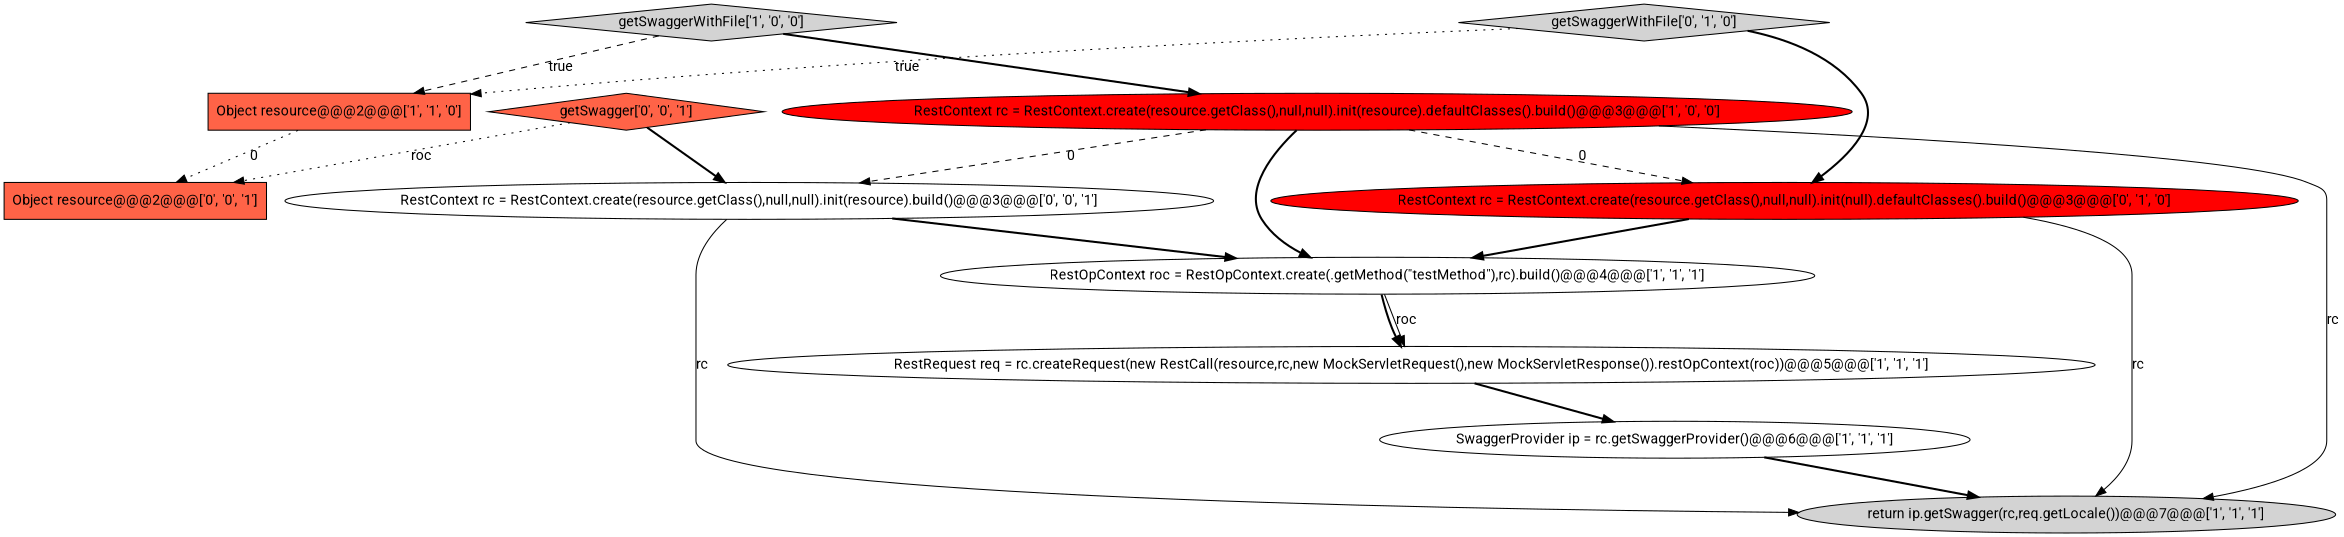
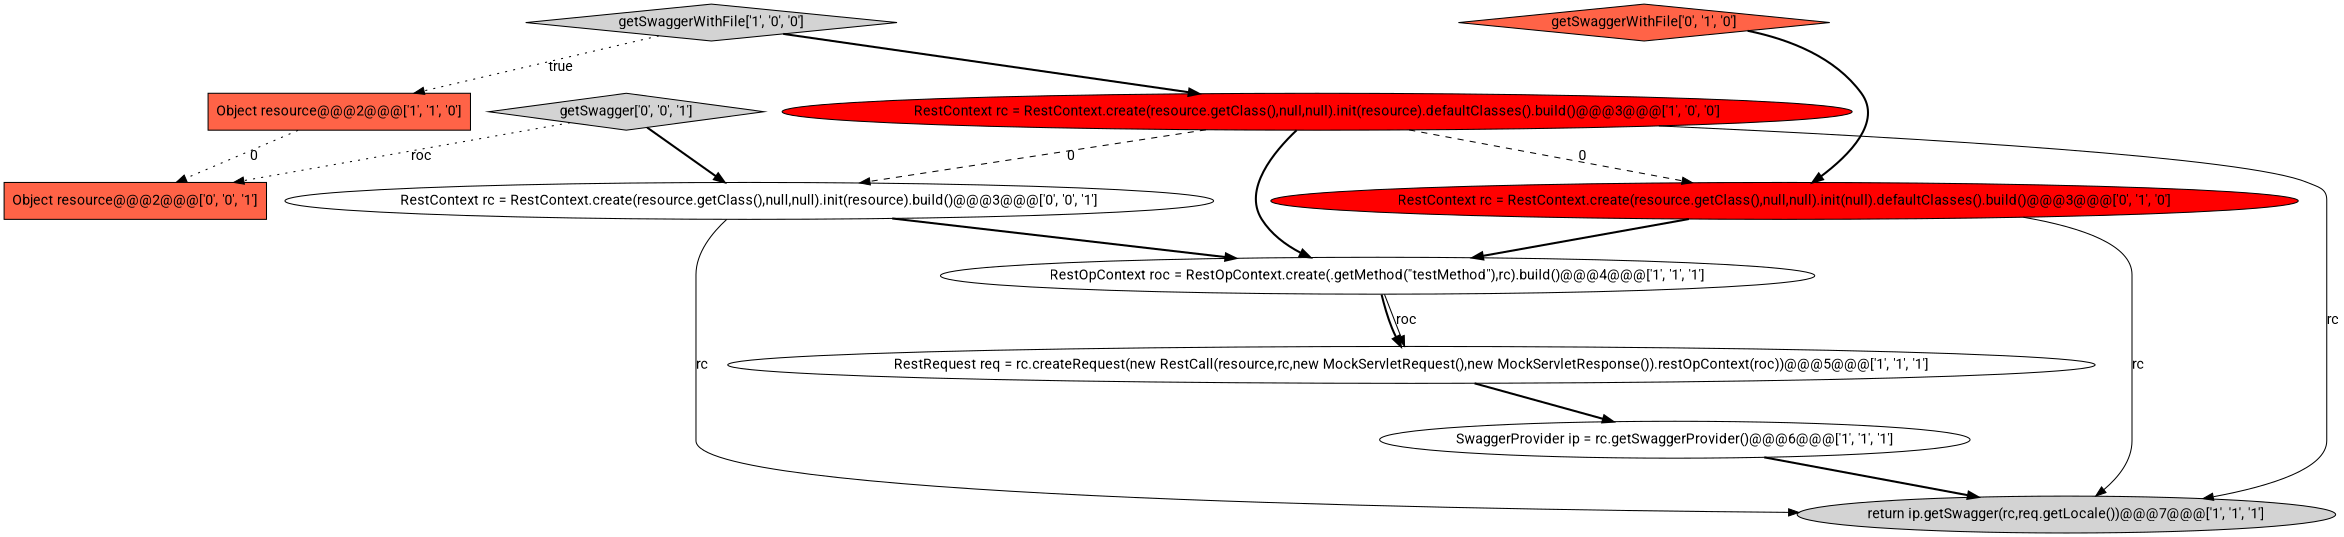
(1644, 23) -> (1644, 23)
(999, 55) -> none
(541, 63) -> (541, 63)
(626, 112) -> (626, 112)
